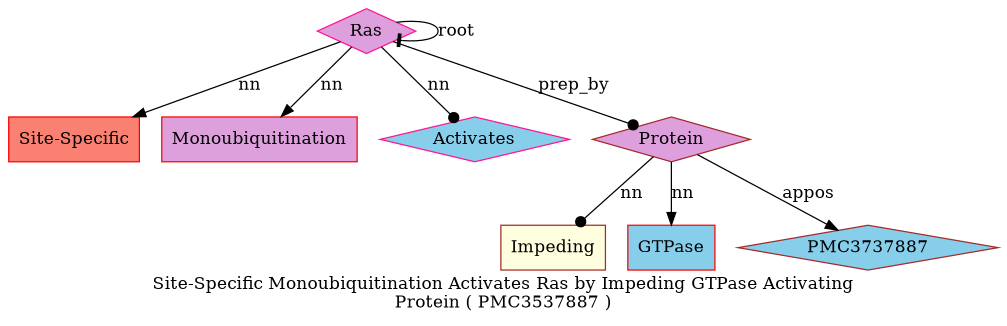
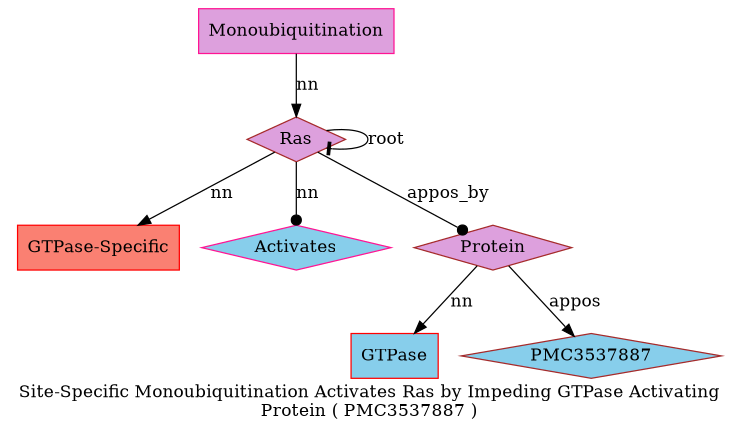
(366, 31) -> (296, 139)
(321, 77) -> (296, 79)
(574, 85) -> (449, 194)
(74, 139) -> (98, 248)
(259, 139) -> (296, 31)
(553, 248) -> none
(868, 248) -> (591, 356)
